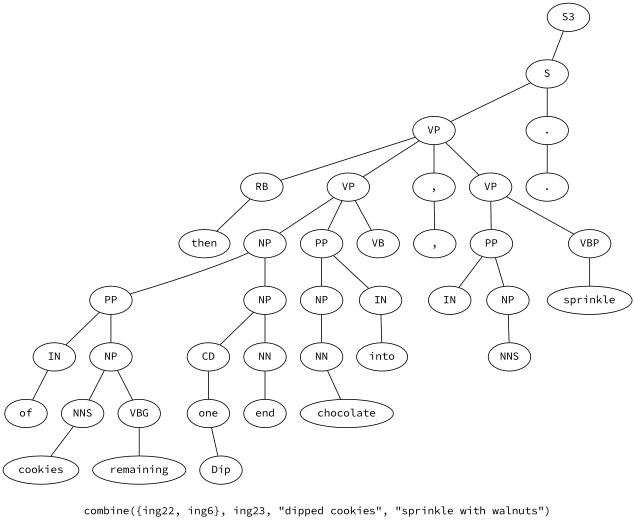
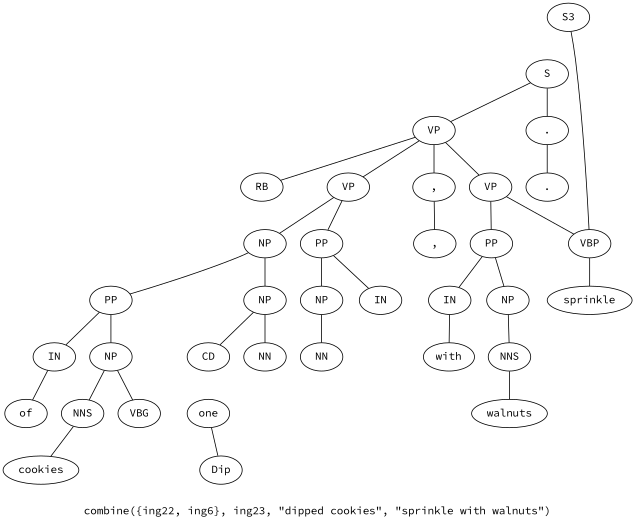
(558, 45) -> (583, 130)
(204, 244) -> none
(378, 244) -> none
(382, 357) -> none
none -> (449, 357)
(208, 385) -> none
(265, 413) -> none
(347, 413) -> none
none -> (509, 413)
(139, 470) -> none
